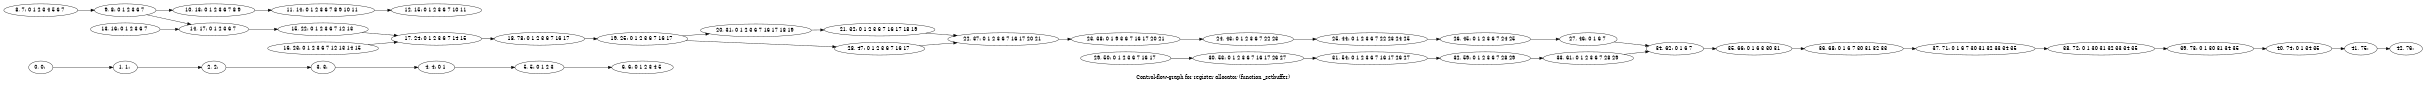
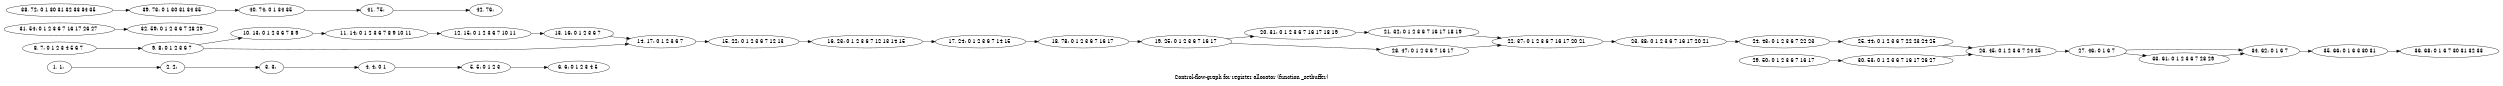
(378, 34) -> (804, 42)
none -> (536, 34)
(1126, 39) -> (1671, 42)
(1976, 49) -> none
(1308, 58) -> (1956, 56)
(1535, 58) -> (2133, 55)
(41, 67) -> none
